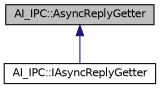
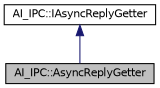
(80, 50) -> (80, 50)
